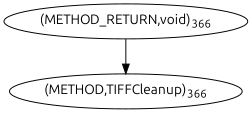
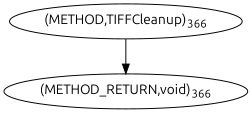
(126, 52) -> (126, 52)
